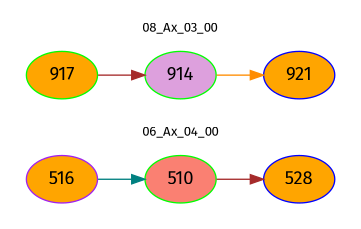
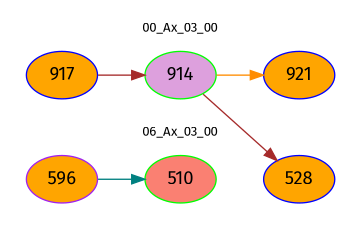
(181, 28) -> (181, 28)
(62, 75) -> (62, 75)
(181, 132) -> (181, 132)
(62, 179) -> (62, 179)
(233, 179) -> (242, 129)
